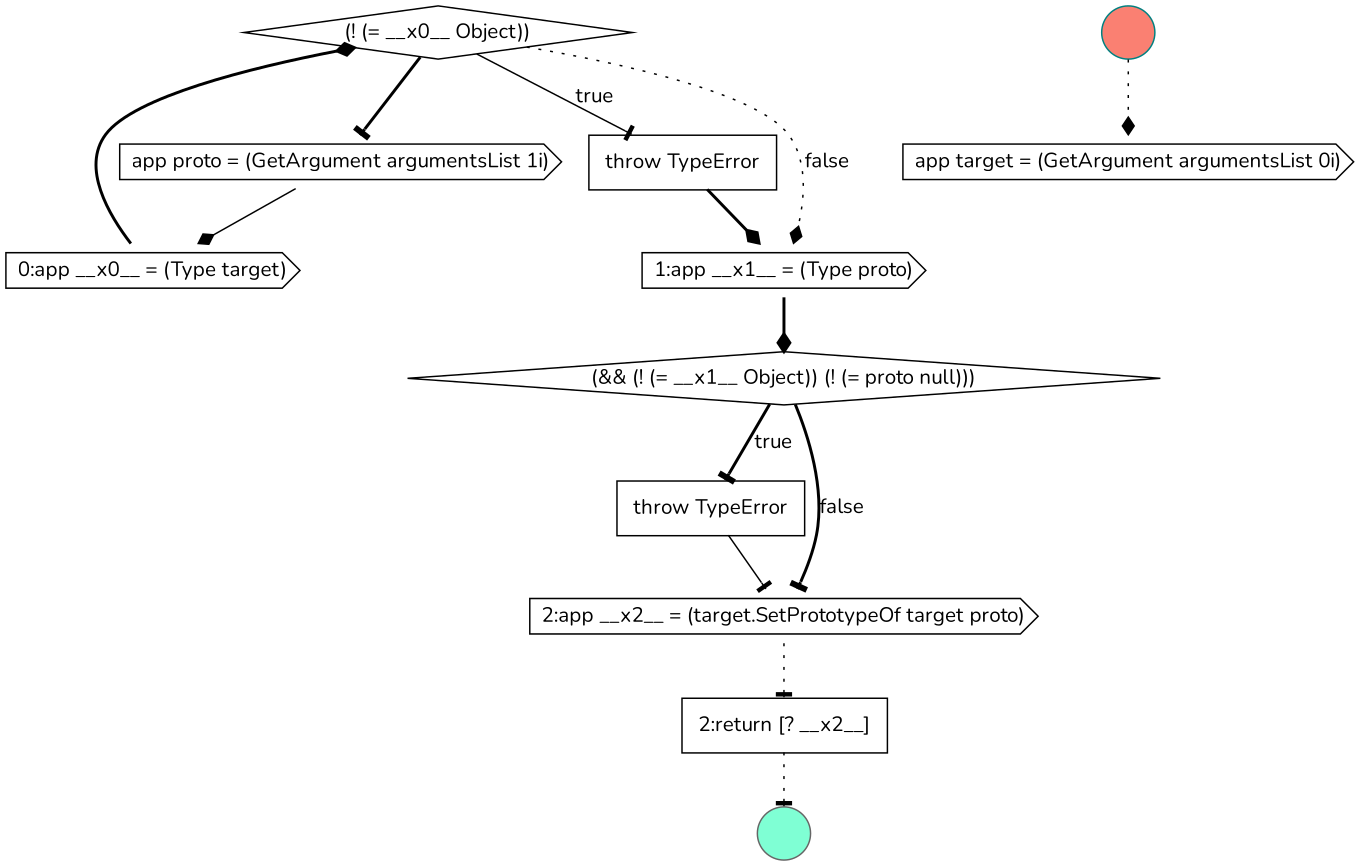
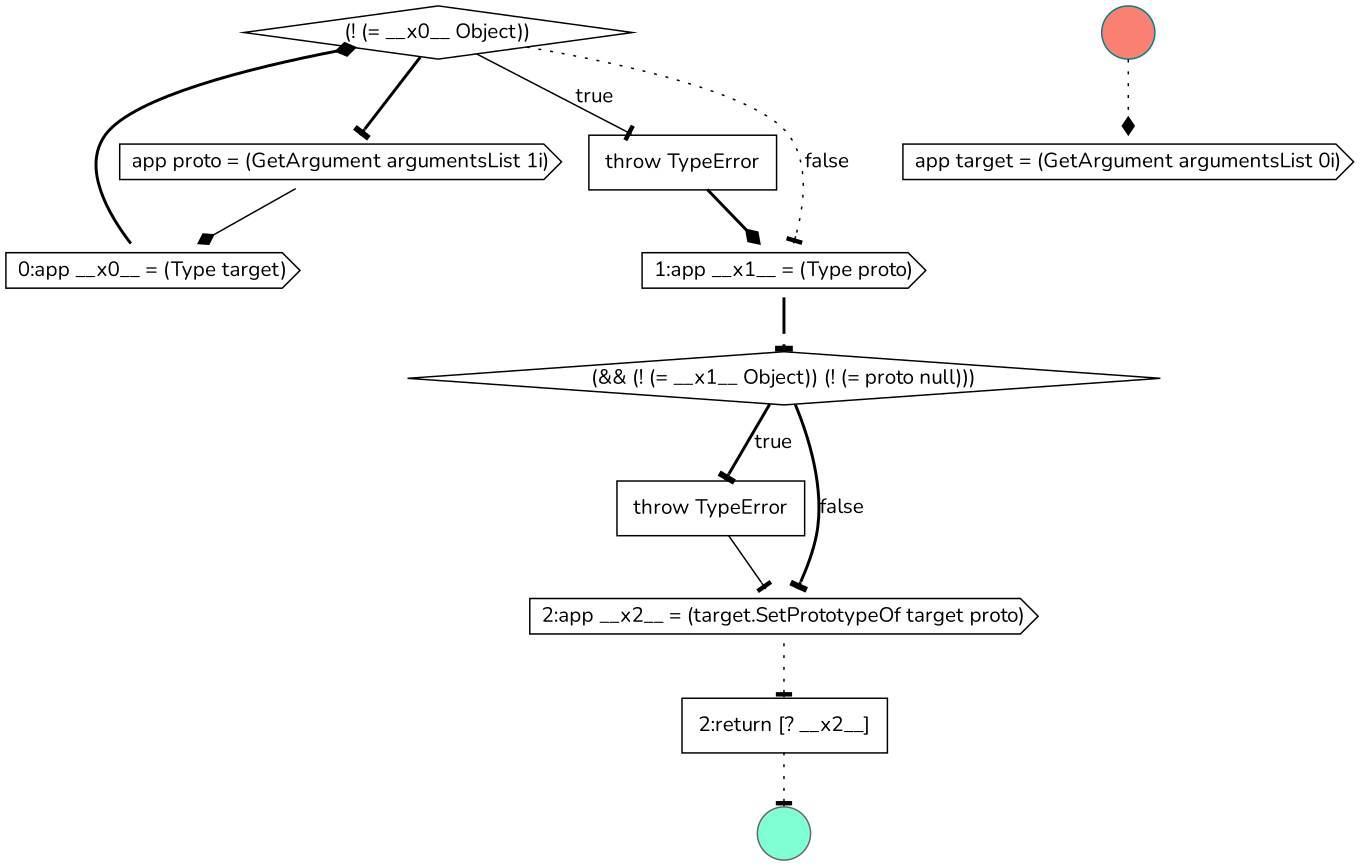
(714, 92) -> (714, 92)
(784, 316) -> (784, 316)
